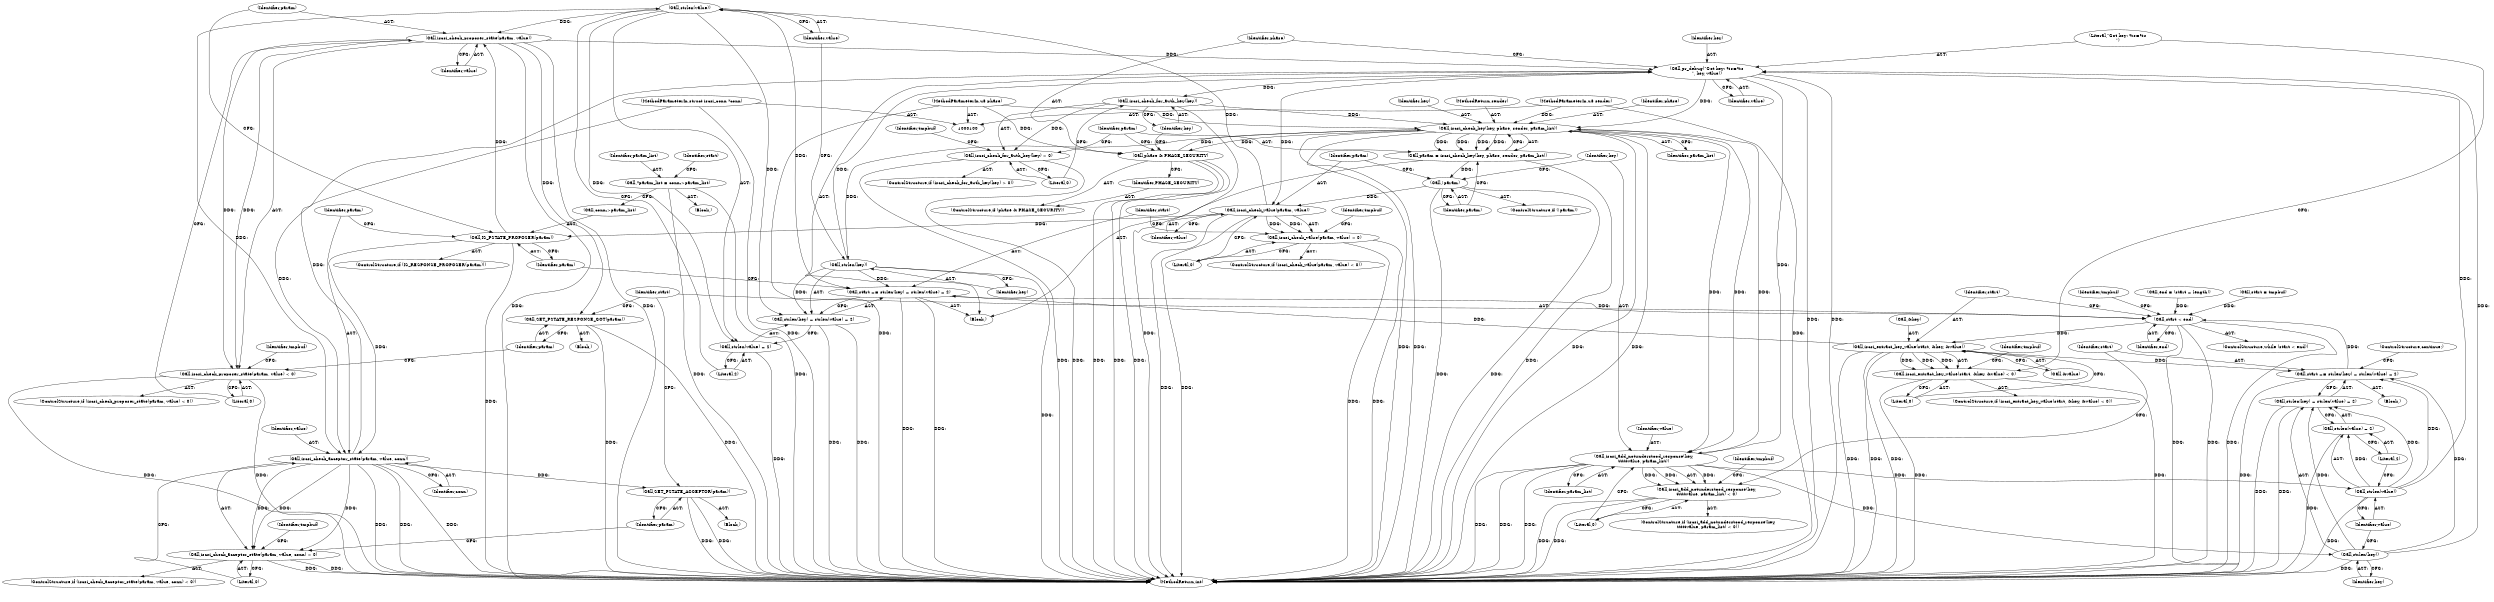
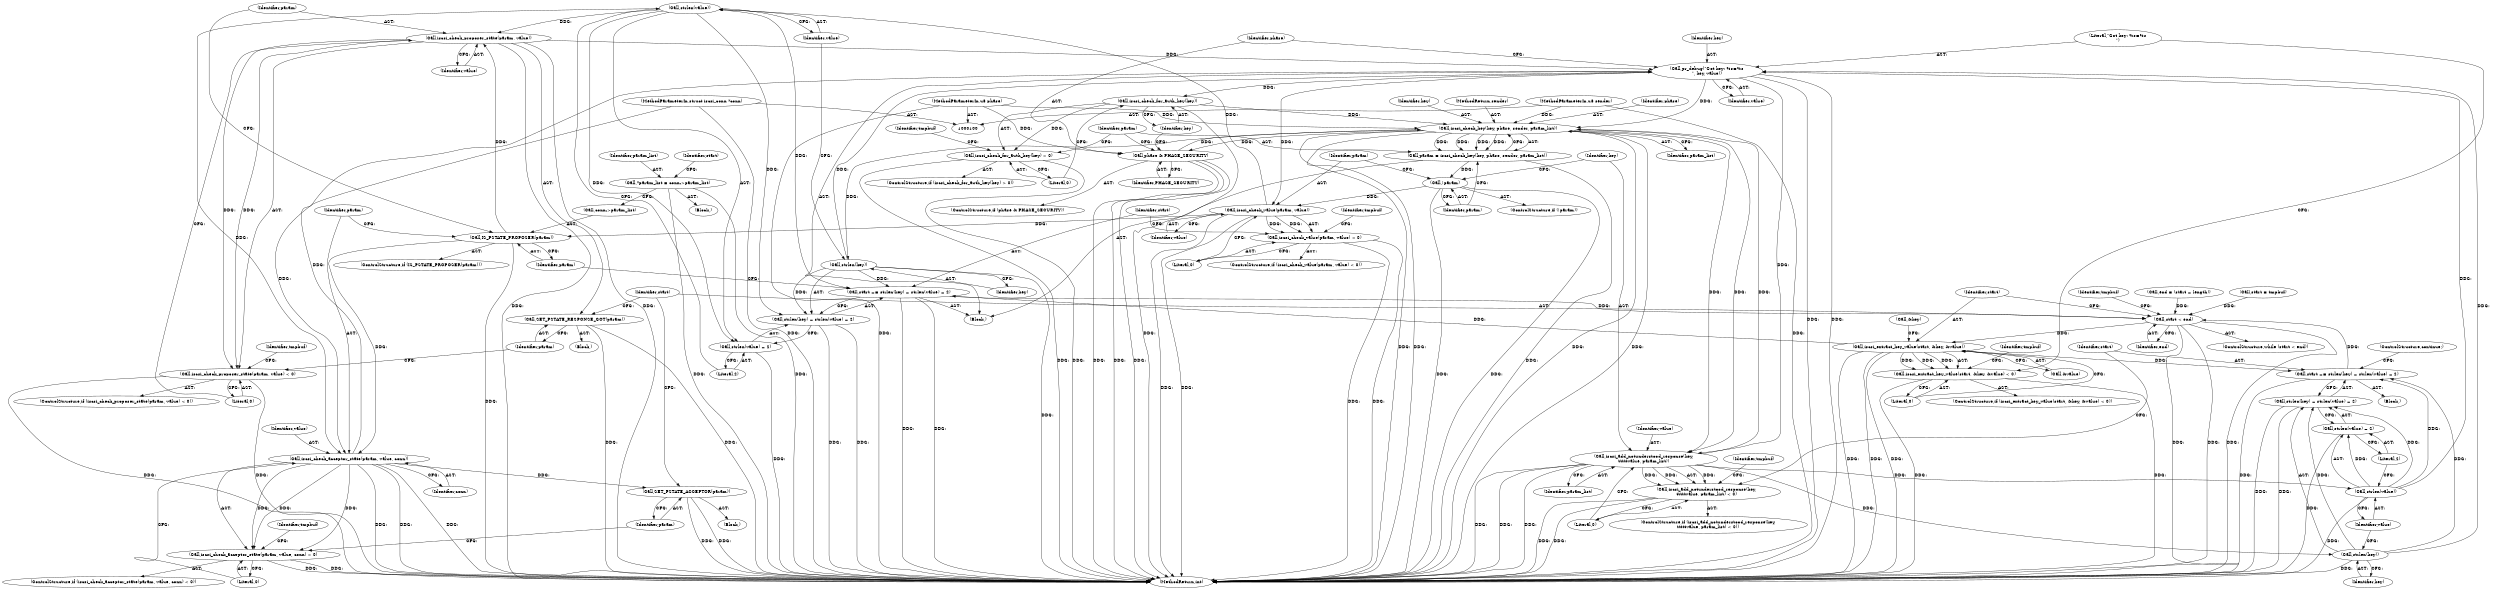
(549, 183) -> (549, 183)
(1105, 199) -> (1157, 171)
(421, 265) -> (421, 265)
(1915, 333) -> (1915, 333)
